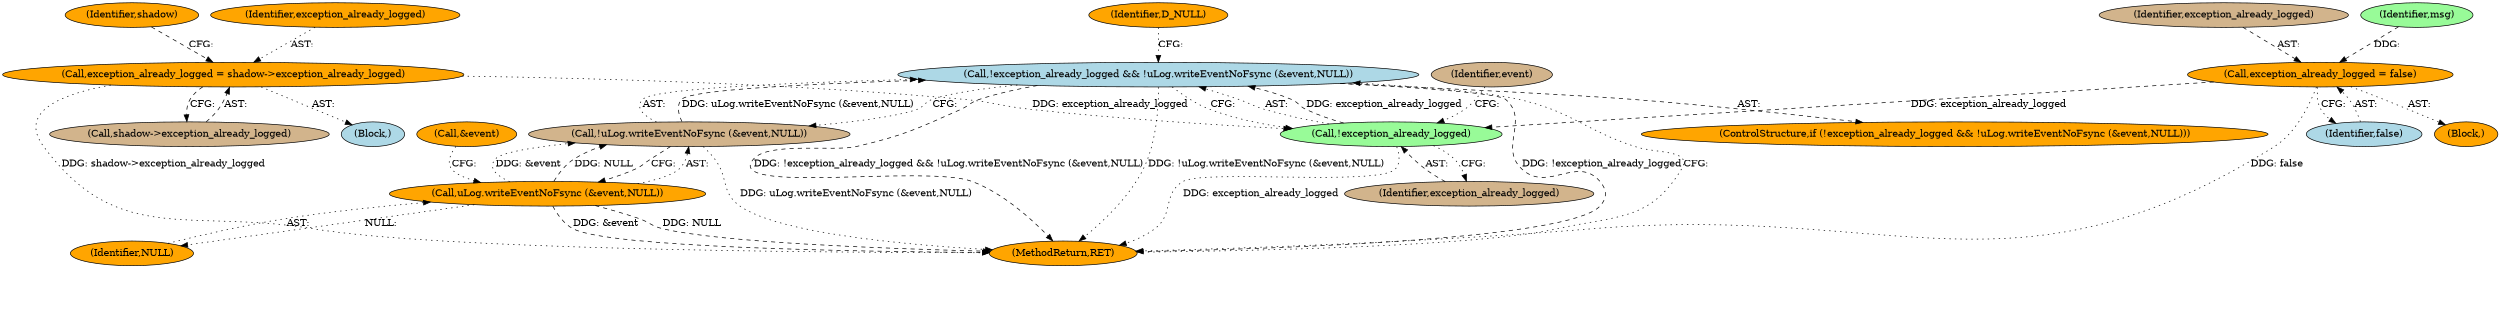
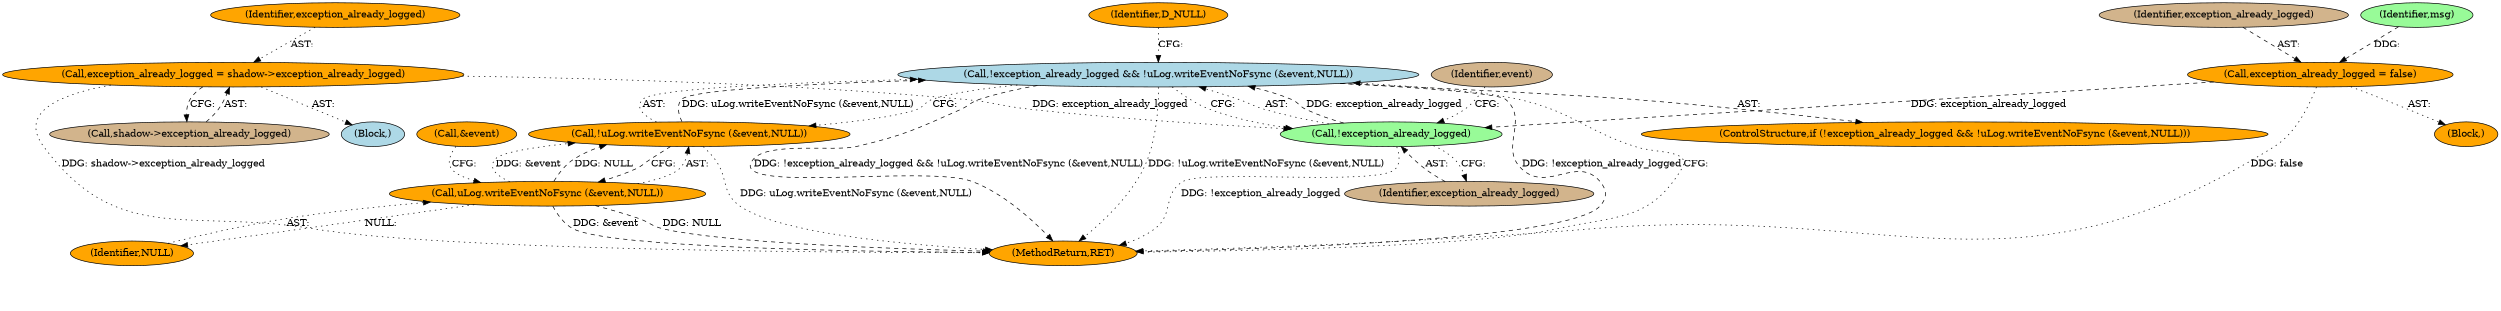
(132, 15) -> none
(689, 134) -> (689, 134)
(2364, 134) -> none
(1261, 194) -> (1261, 194)
